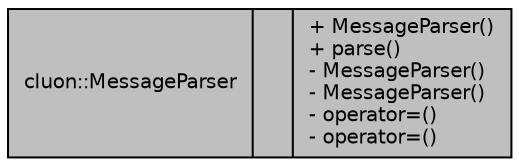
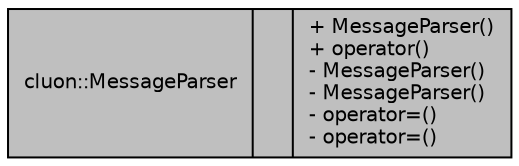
(355, 49) -> (370, 49)
